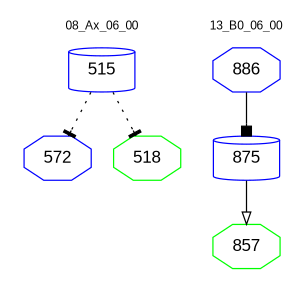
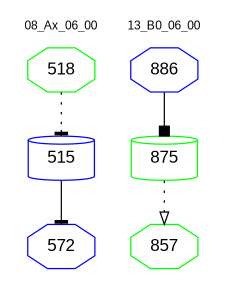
(81, 111) -> (61, 199)
(123, 111) -> (61, 111)
(247, 158) -> (164, 158)
(247, 196) -> (164, 196)
